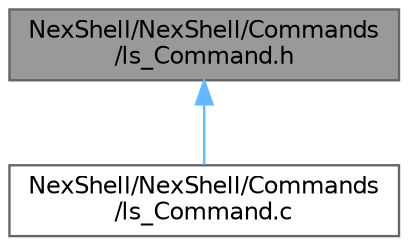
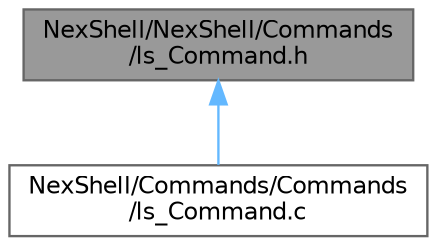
(204, 201) -> (218, 201)
